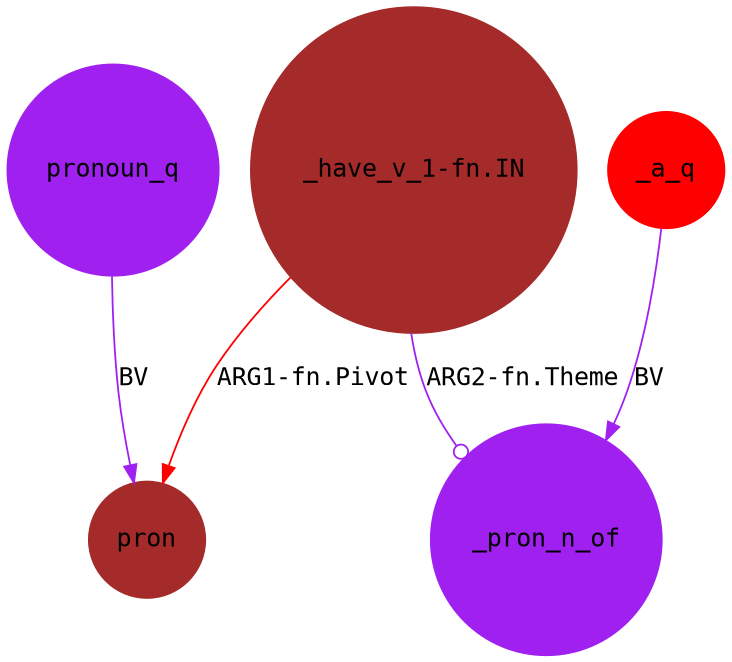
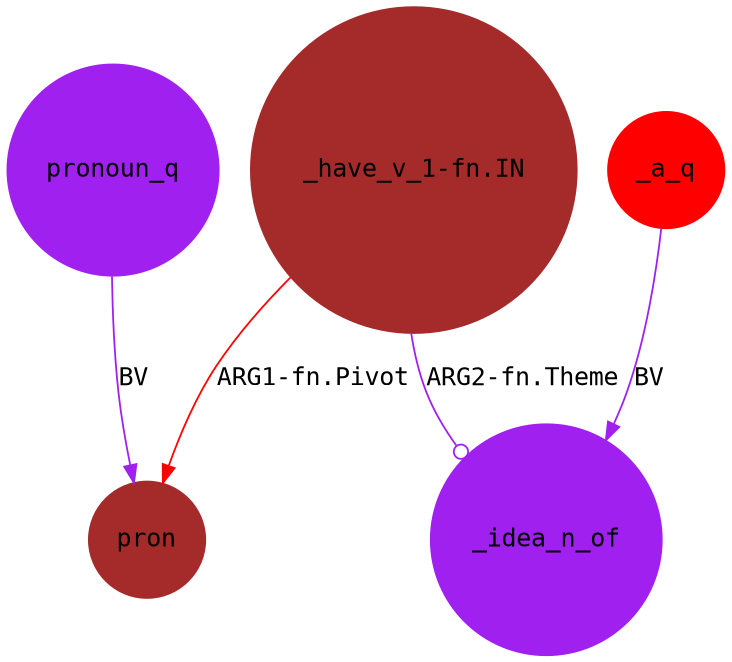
(546, 540) -> (546, 540)
